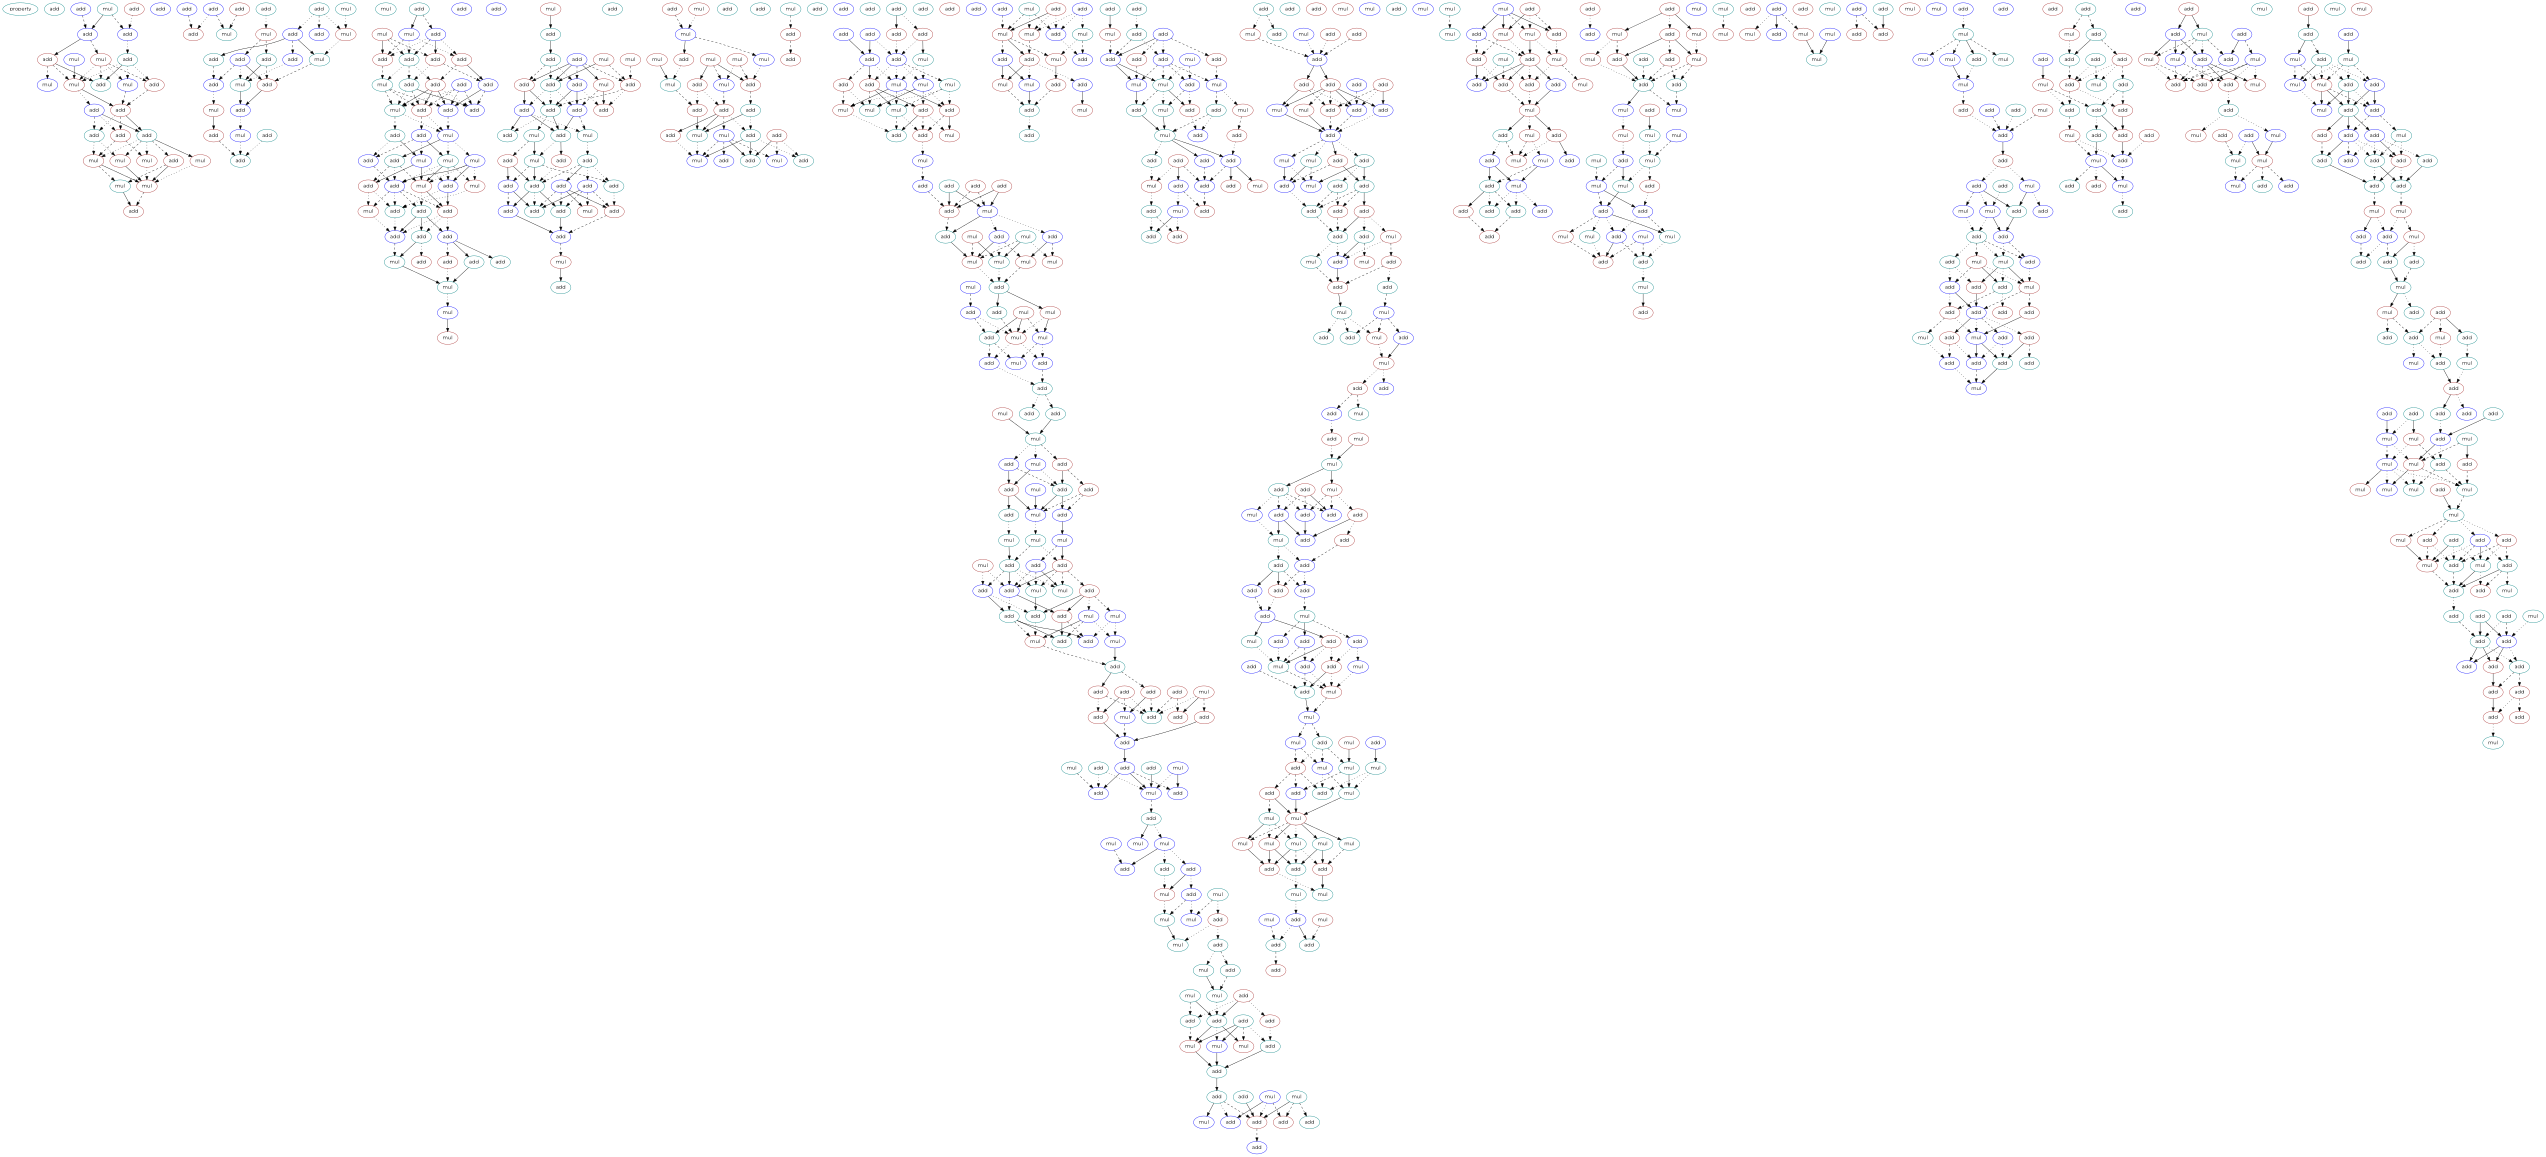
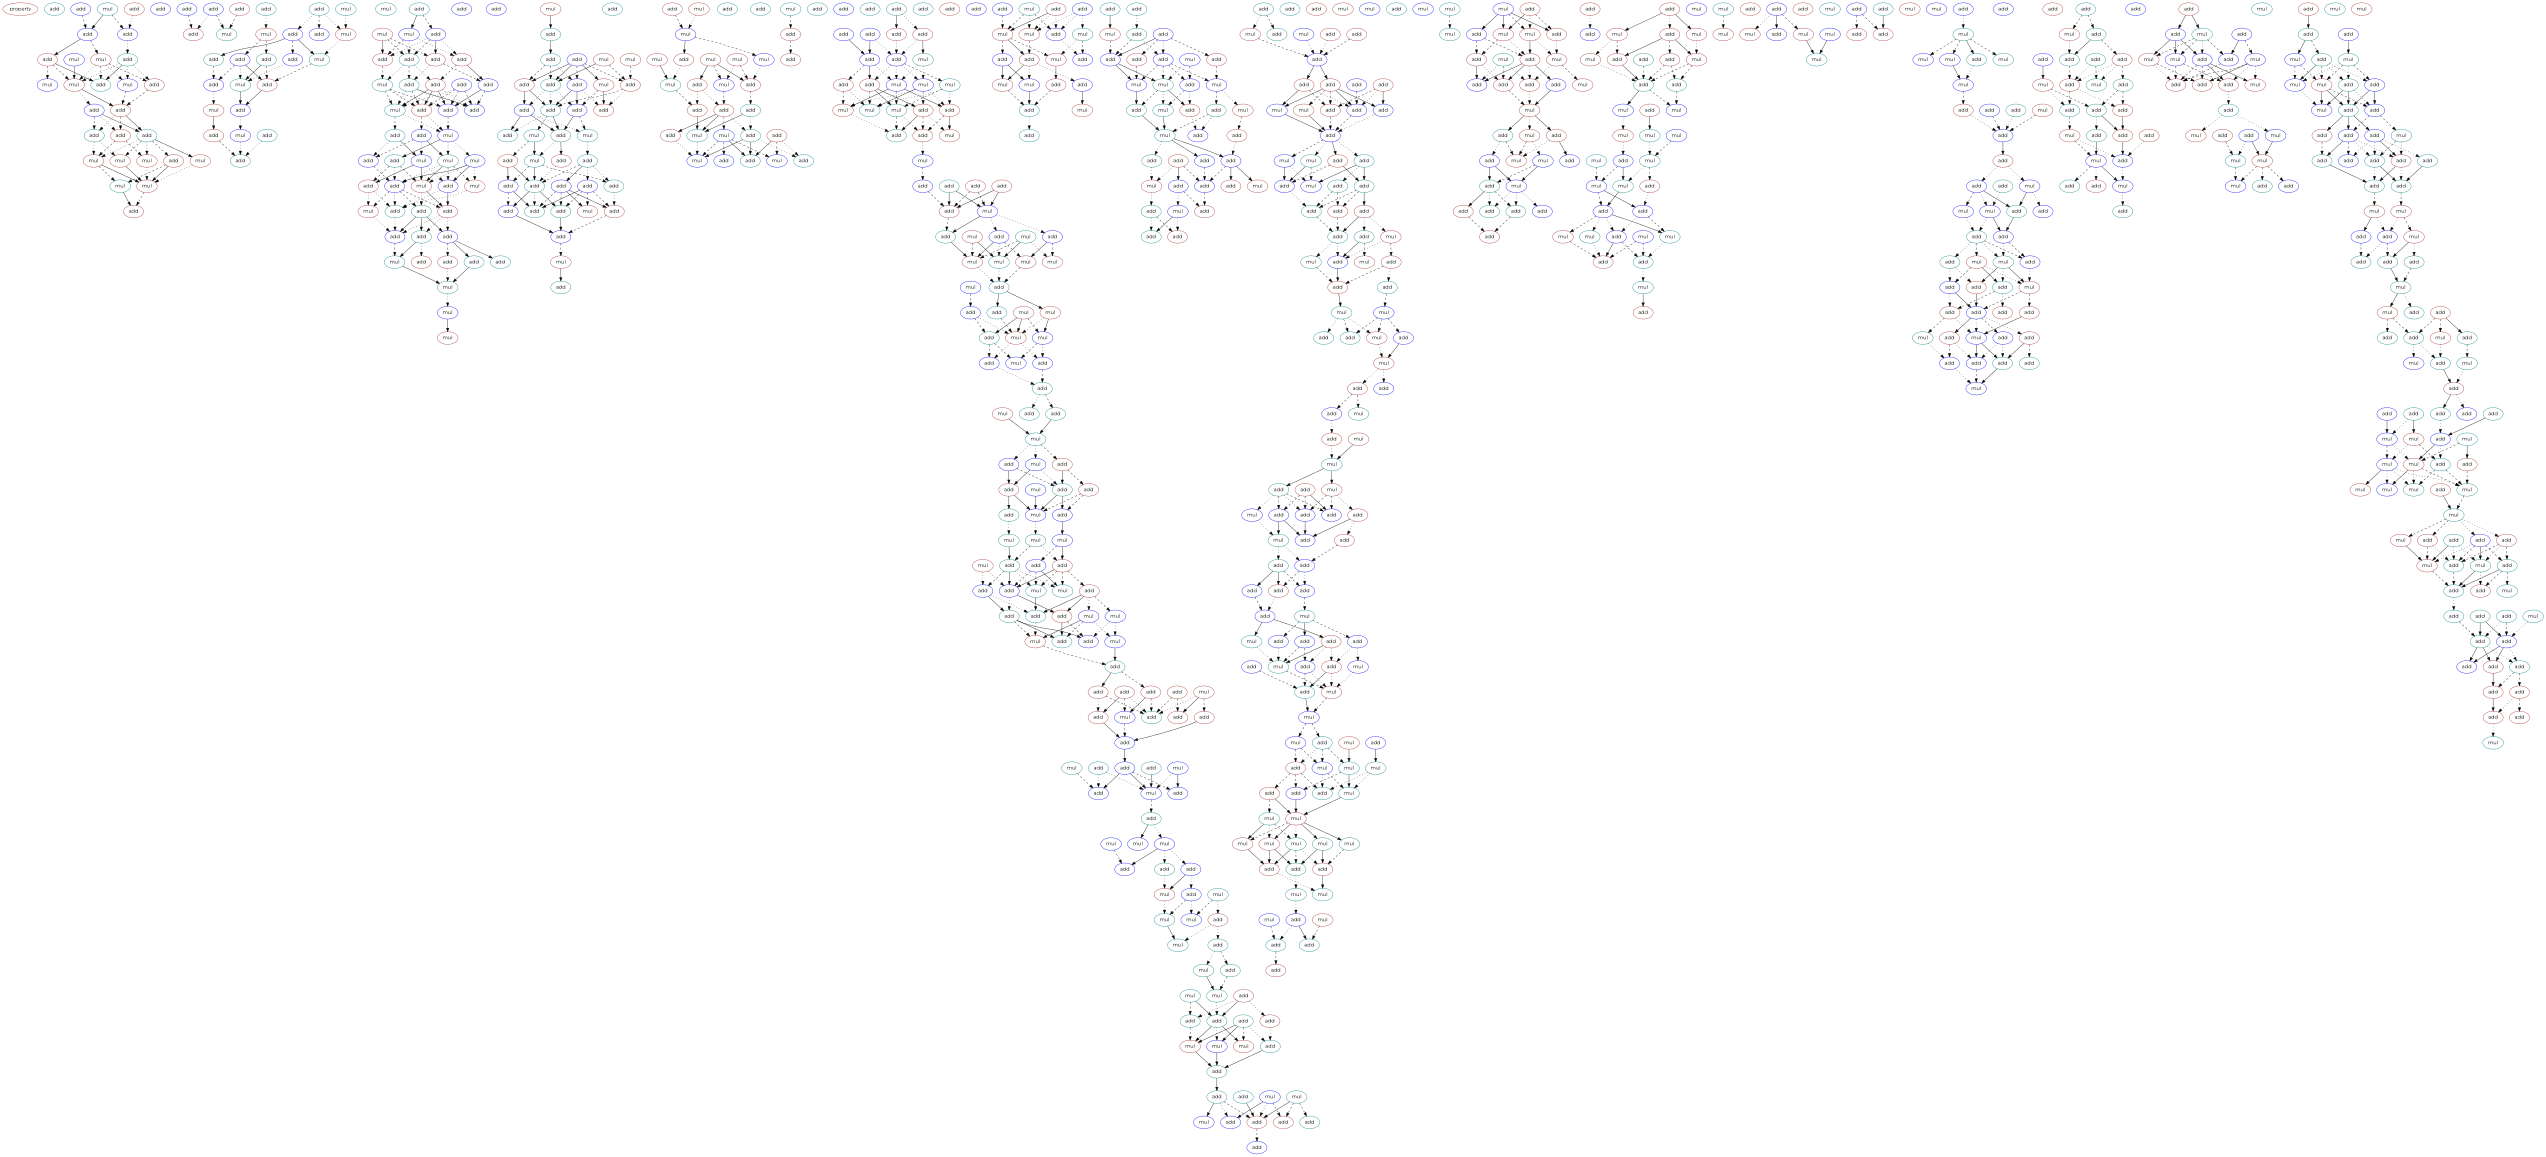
(20, 9) -> (20, 9)
